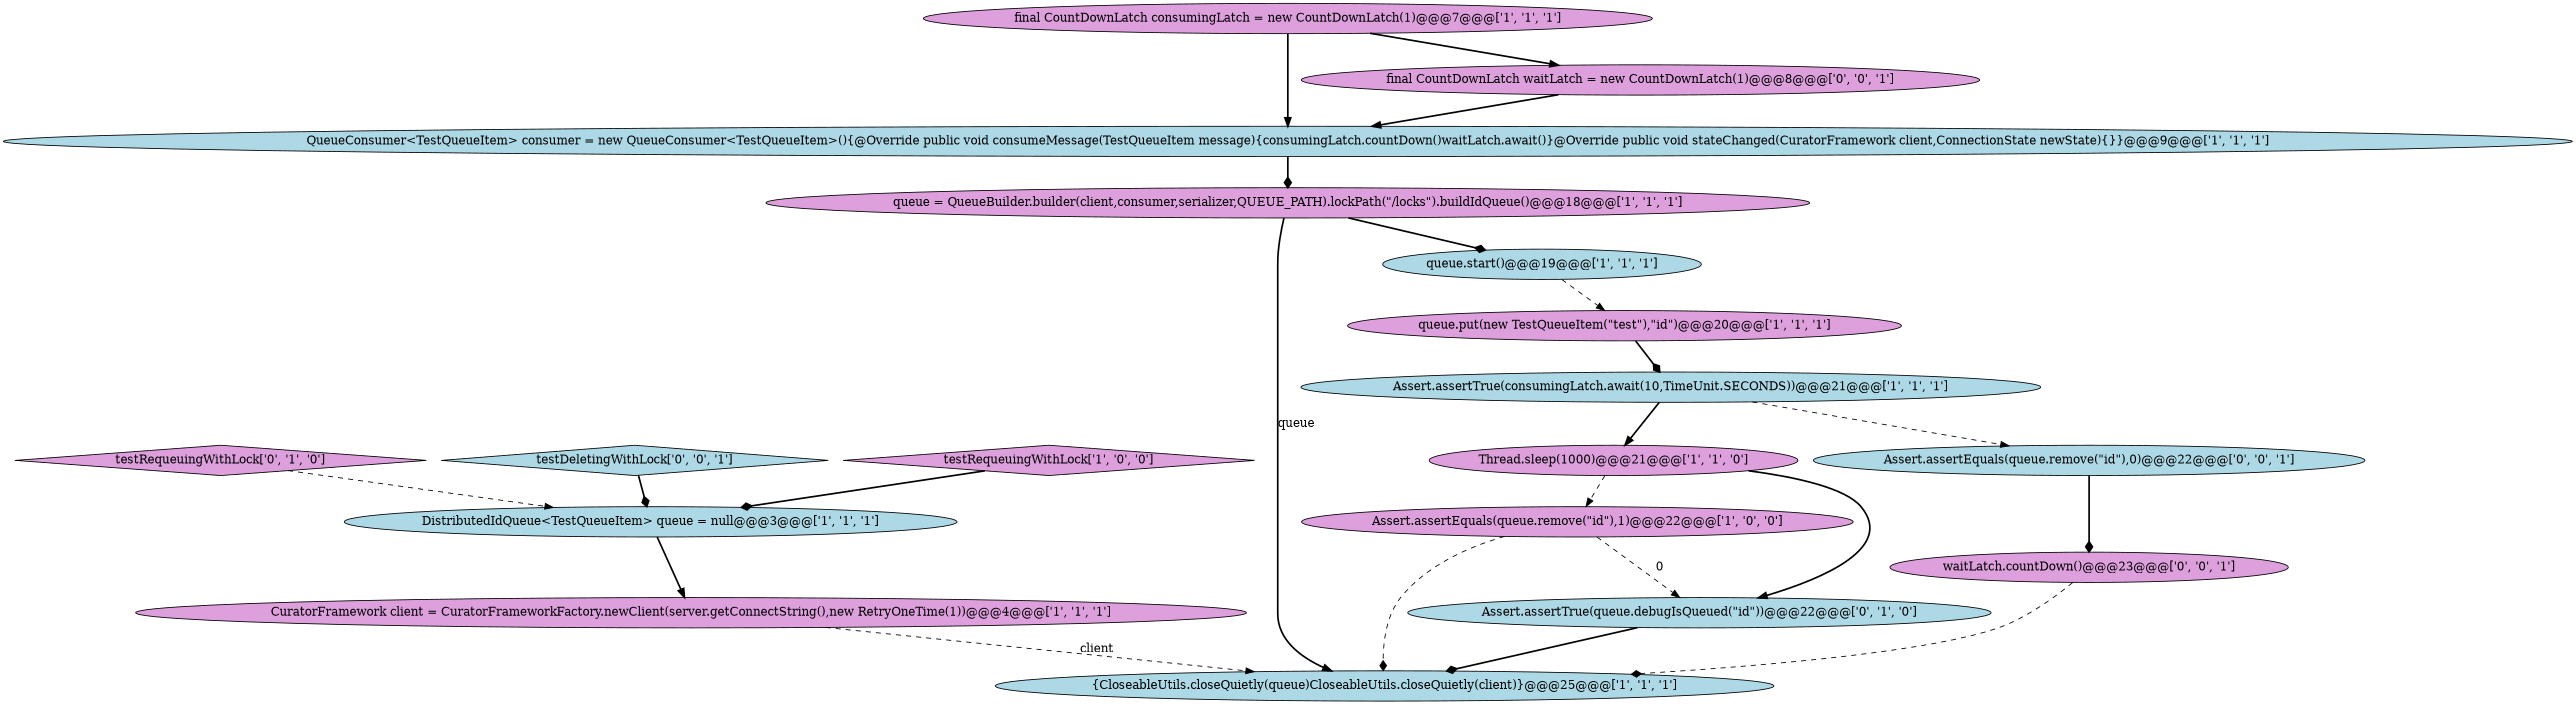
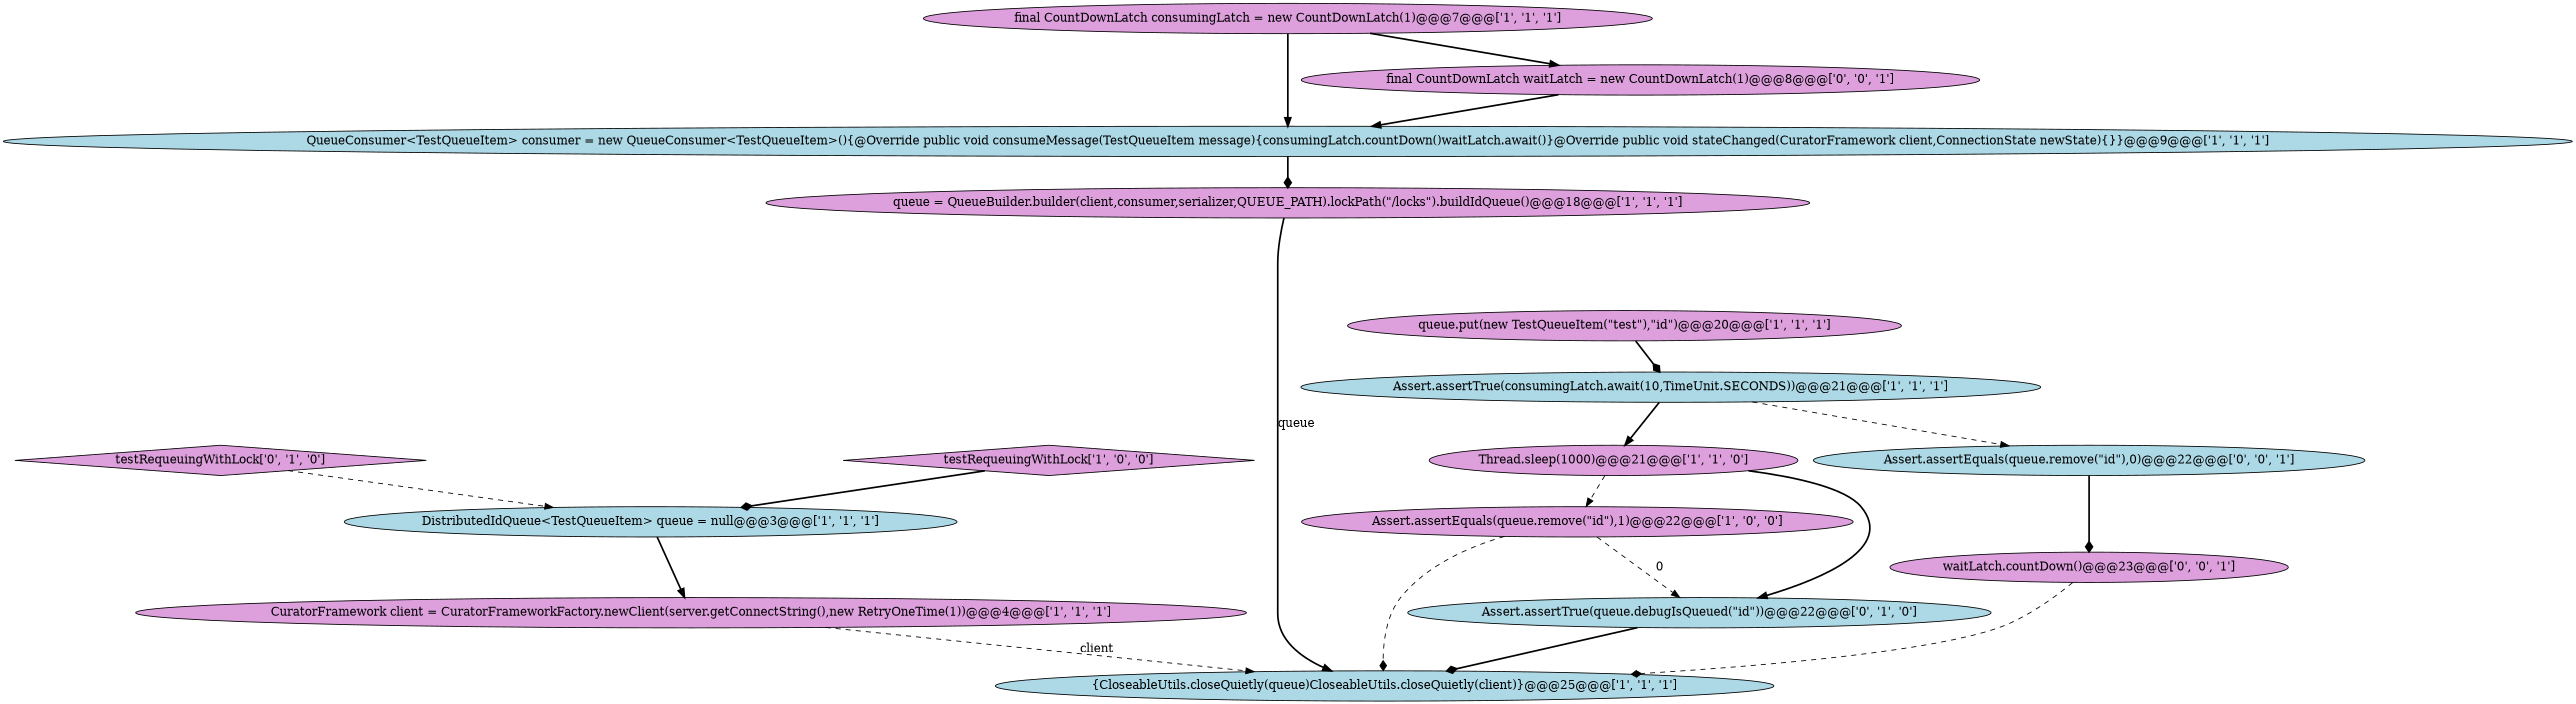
(1542, 264) -> none
(635, 460) -> none
